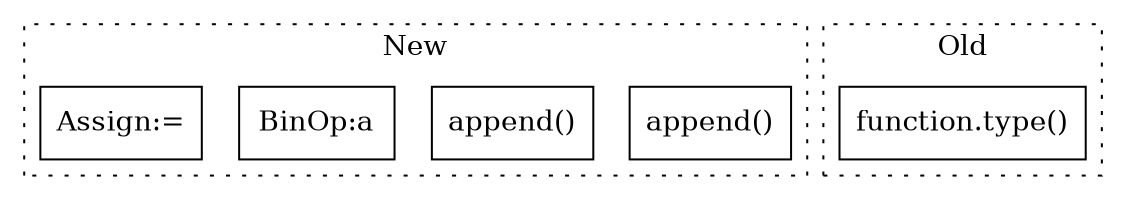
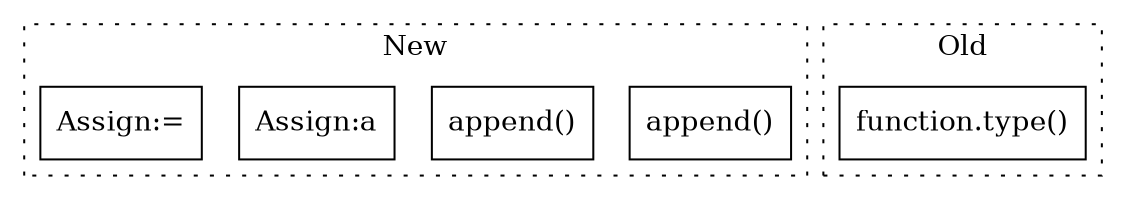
(317, 123) -> (317, 123)
